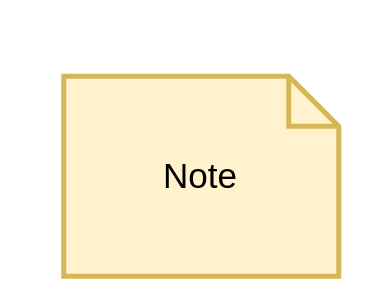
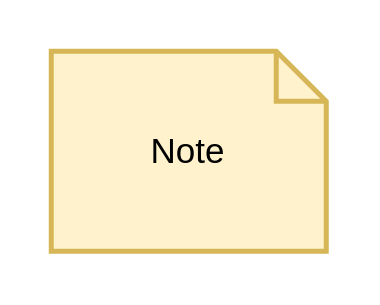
(201, 176) -> (189, 151)
